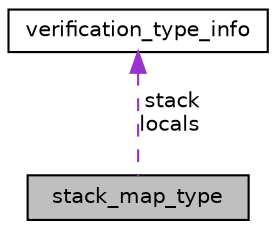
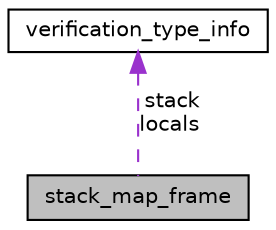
(138, 198) -> (138, 198)
